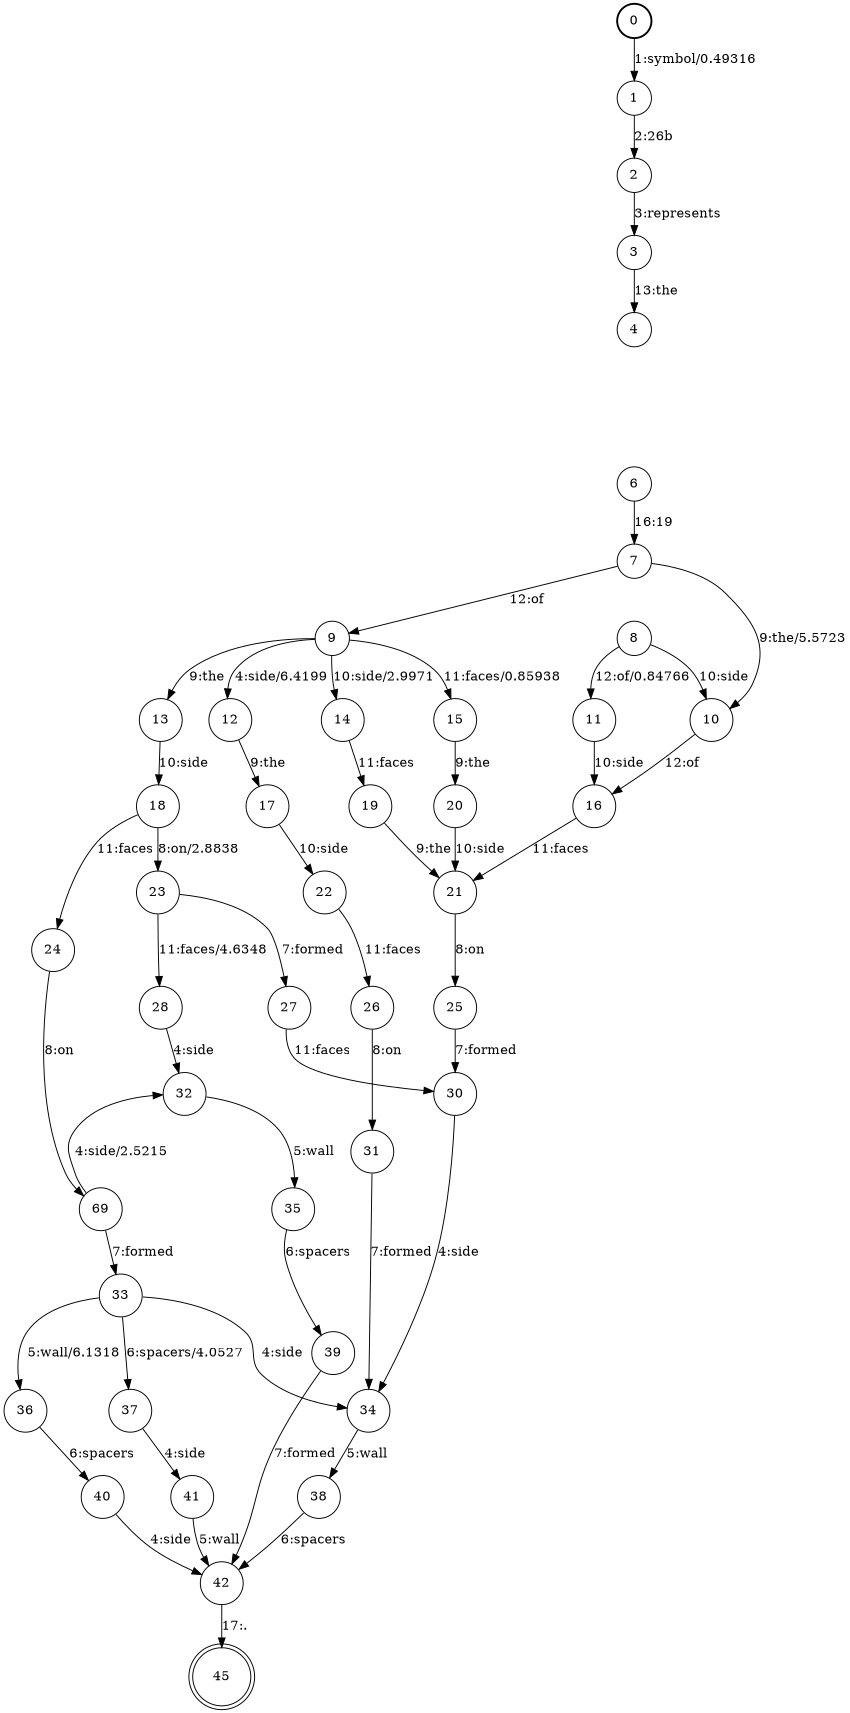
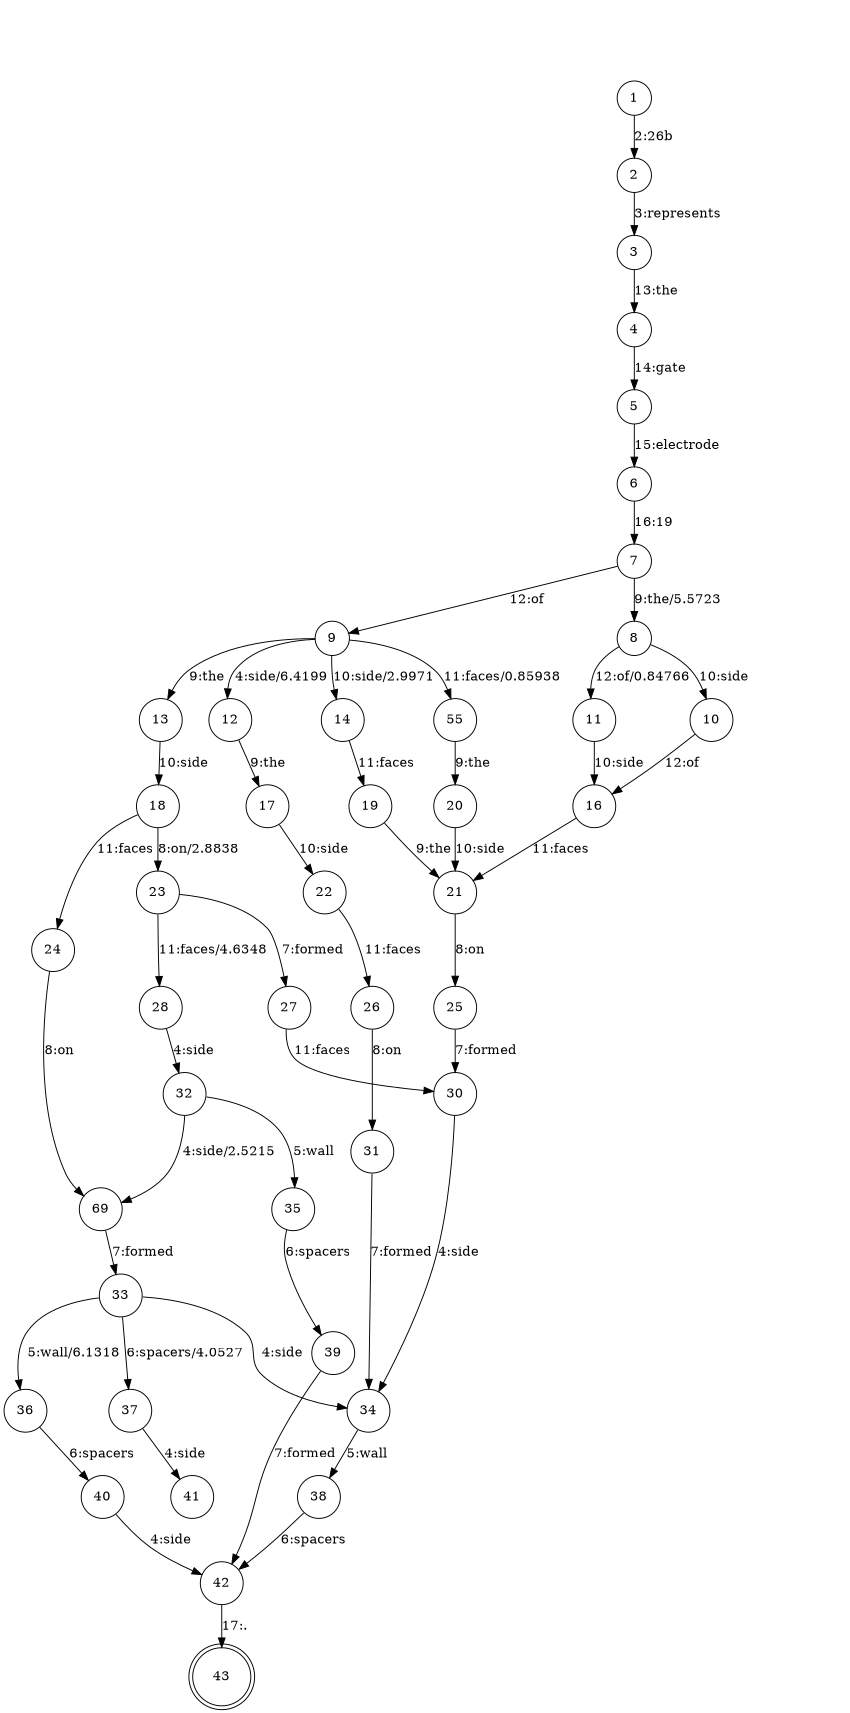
(634, 21) -> none
none -> (634, 407)
(741, 610) -> (634, 595)
(455, 720) -> (455, 720)
(81, 1123) -> (172, 1167)
(196, 1539) -> none
(222, 1677) -> (222, 1677)
